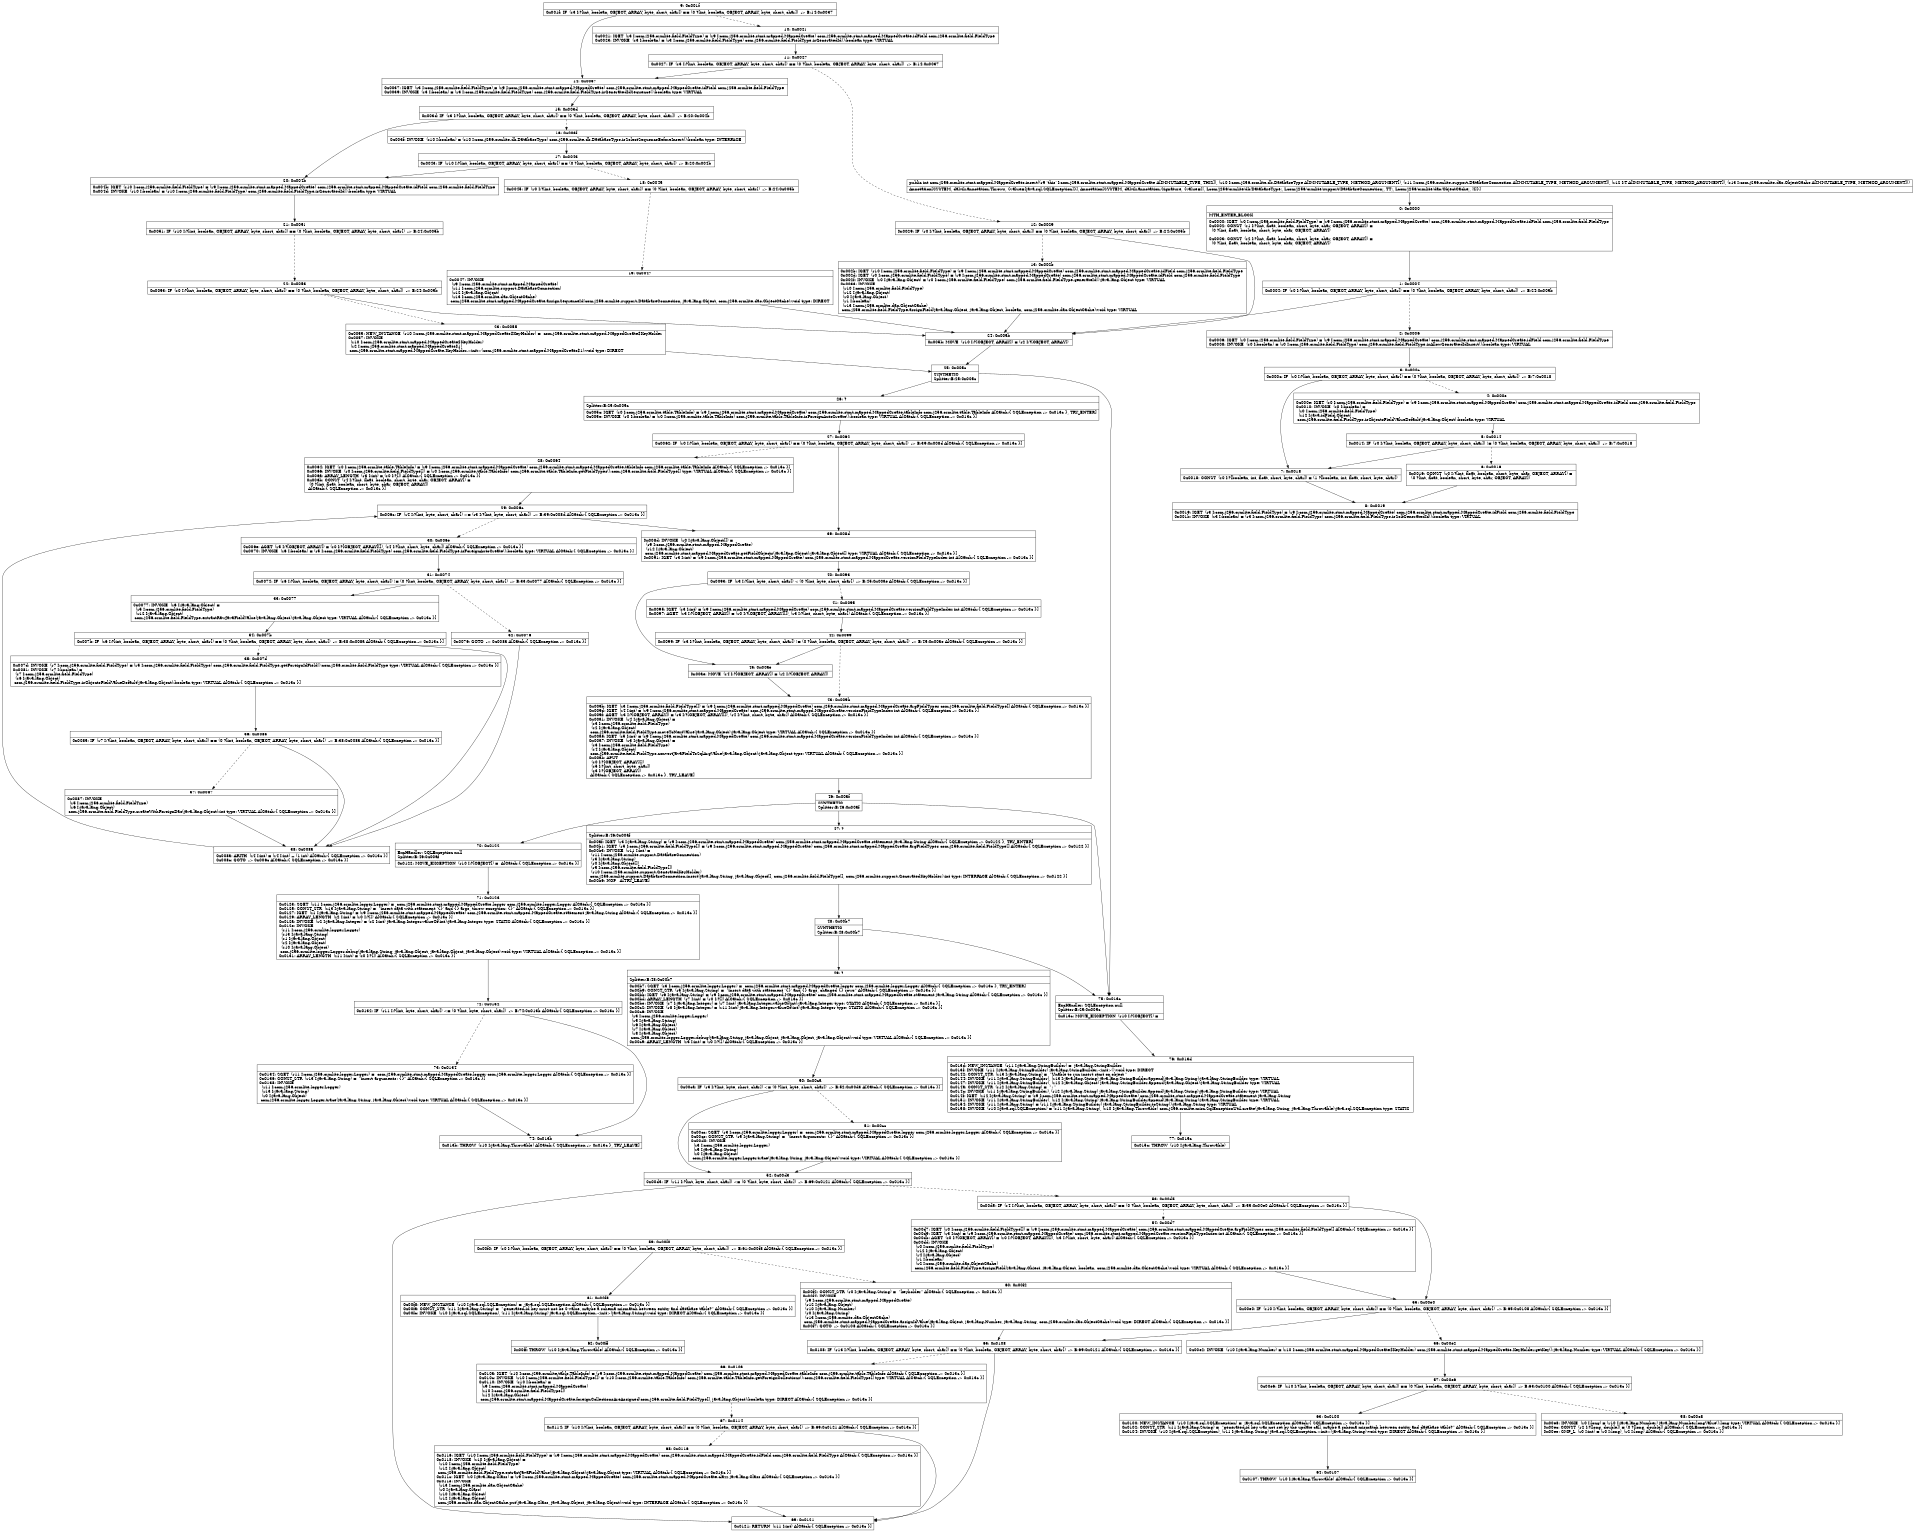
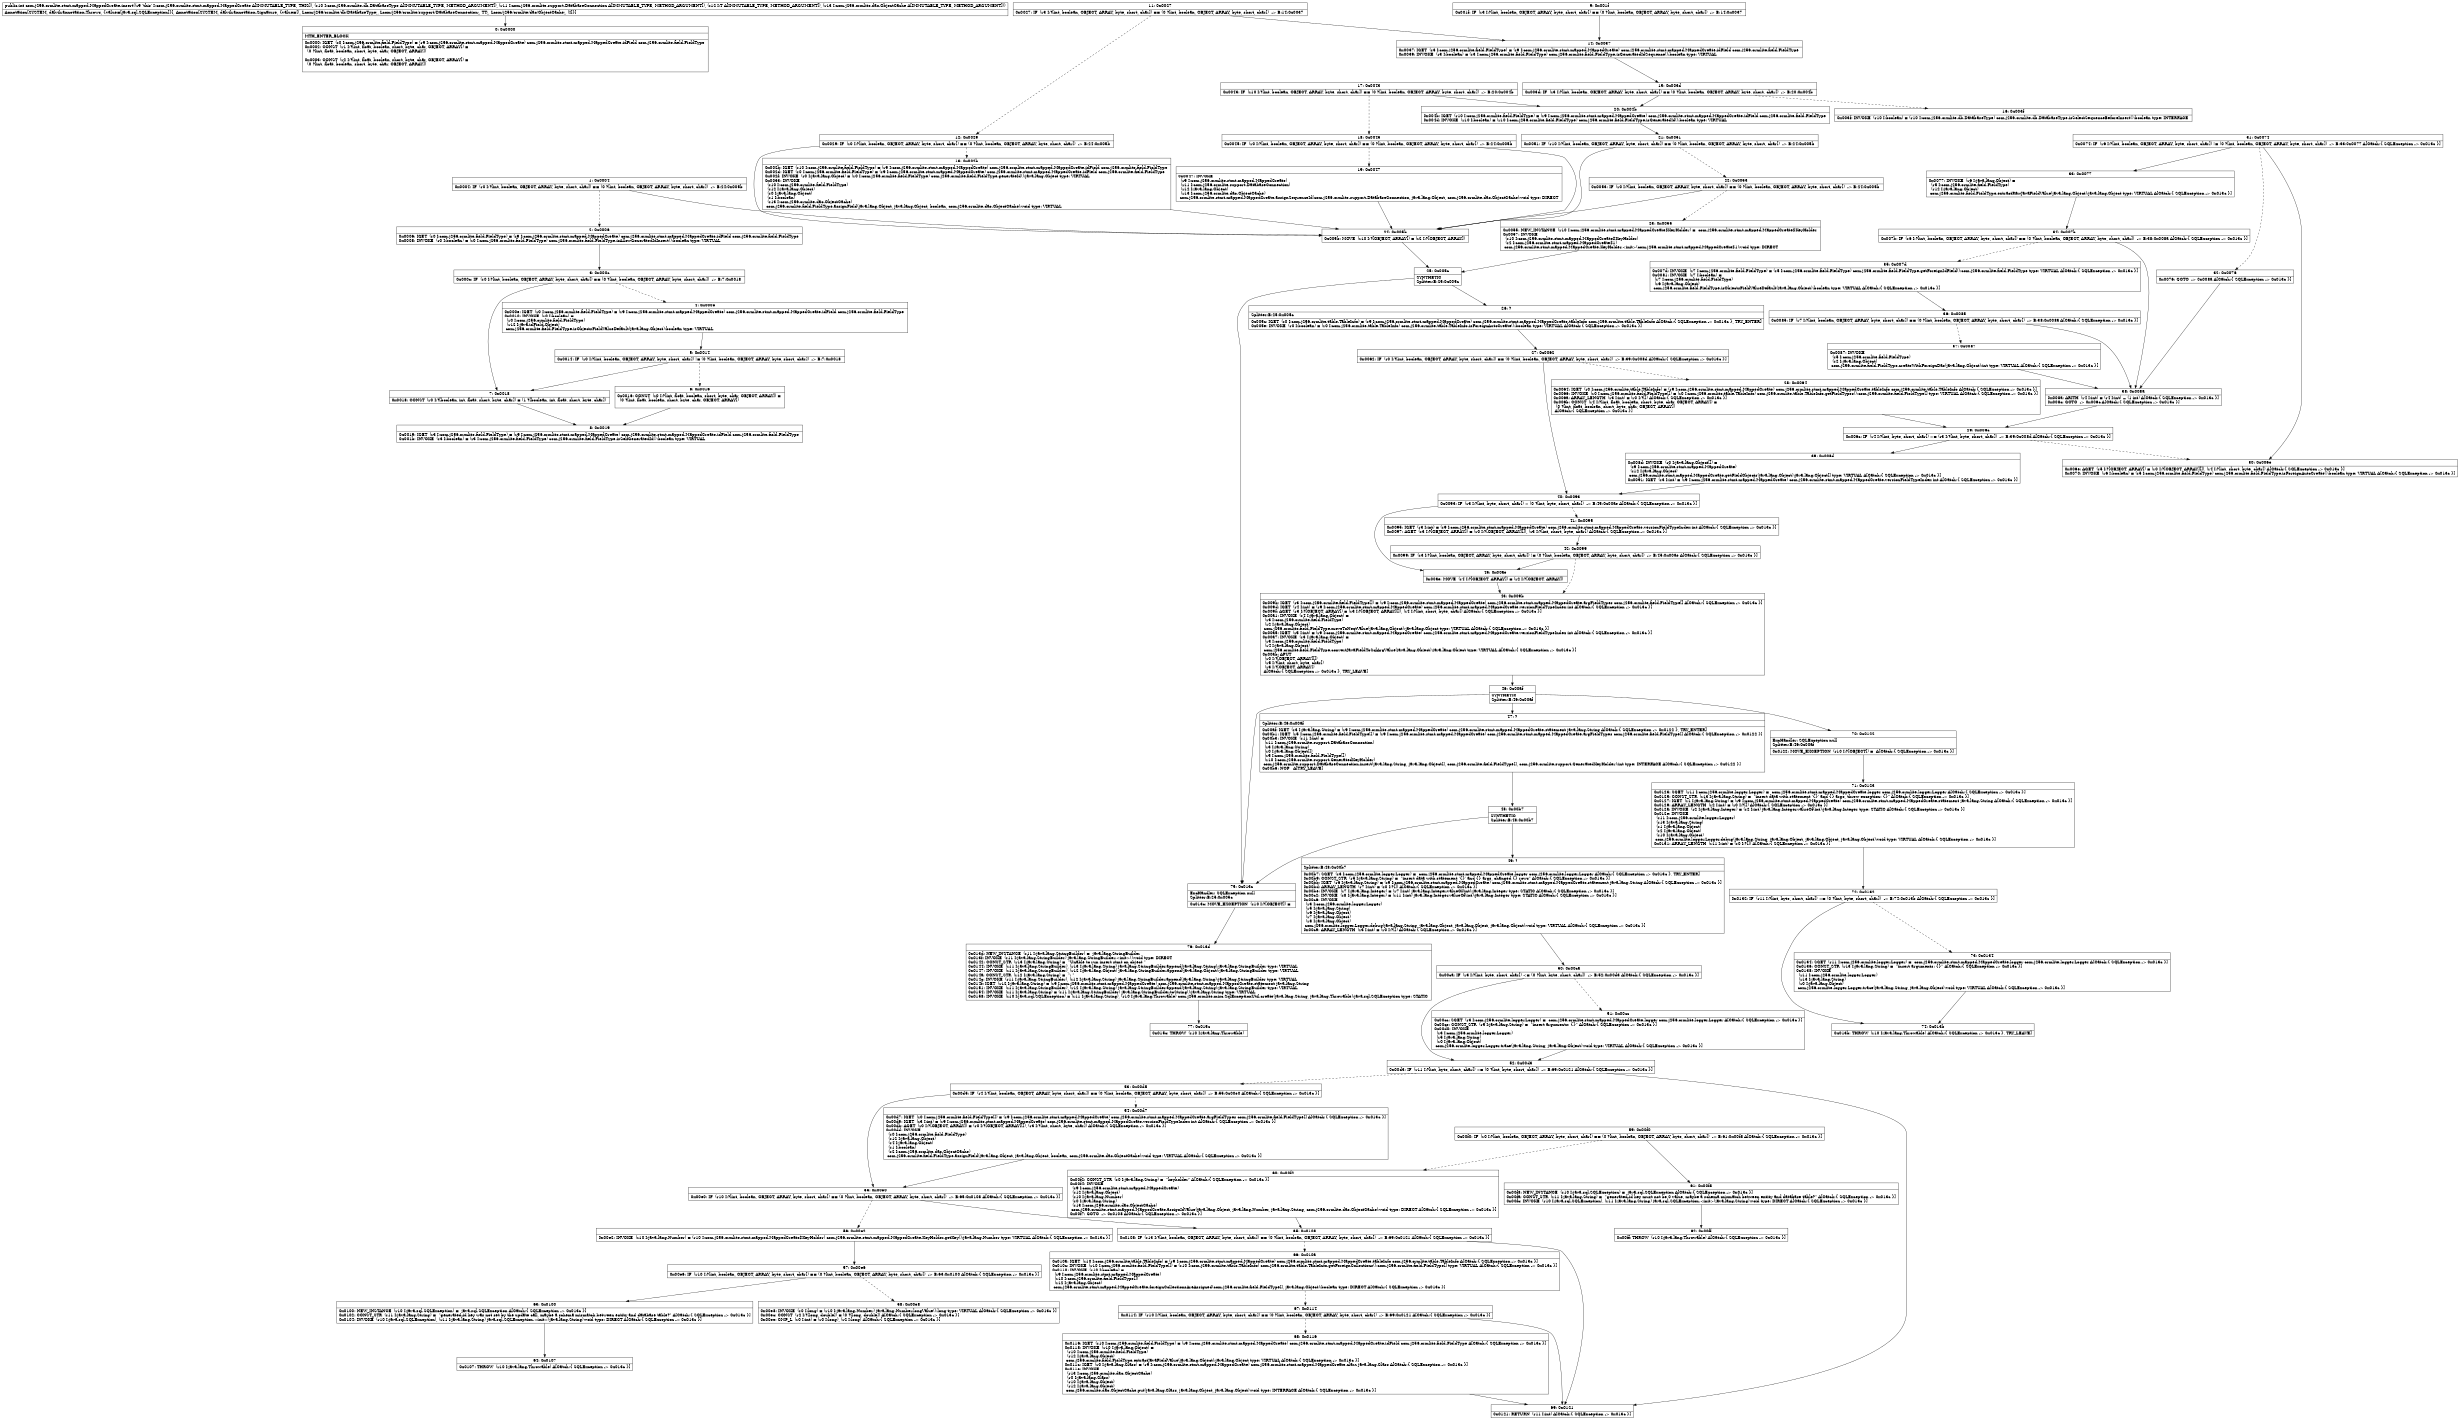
(796, 35) -> none
(567, 147) -> none
none -> (1571, 201)
none -> (1551, 217)
(1410, 265) -> none
(839, 487) -> (1551, 428)
(439, 562) -> (2302, 302)
(91, 808) -> (1854, 362)
